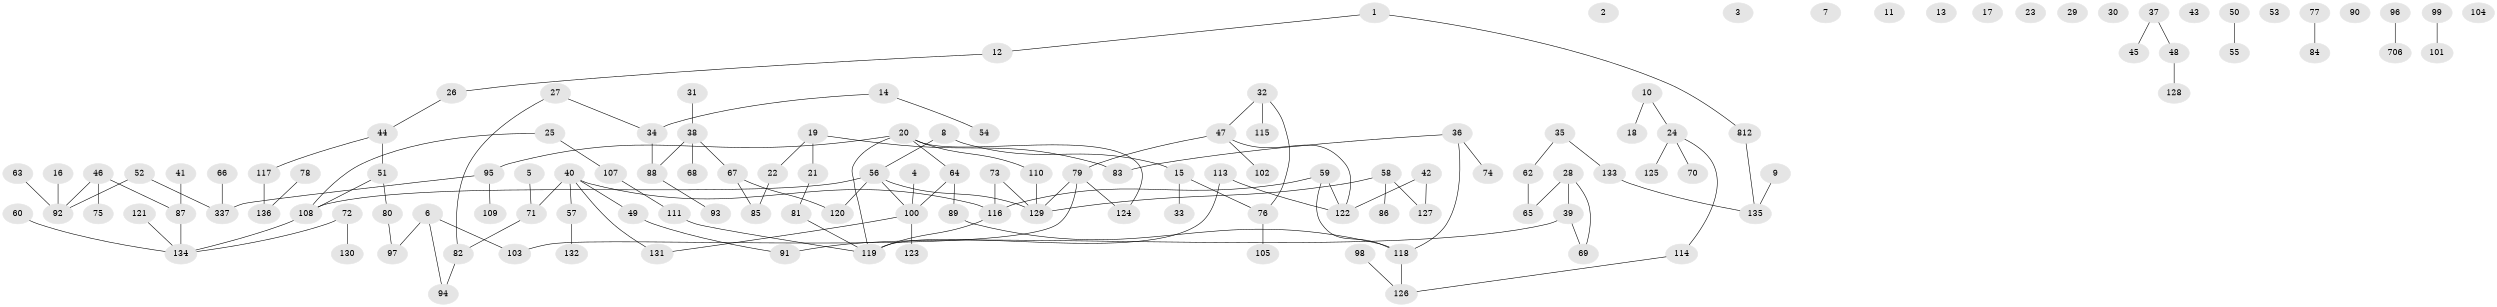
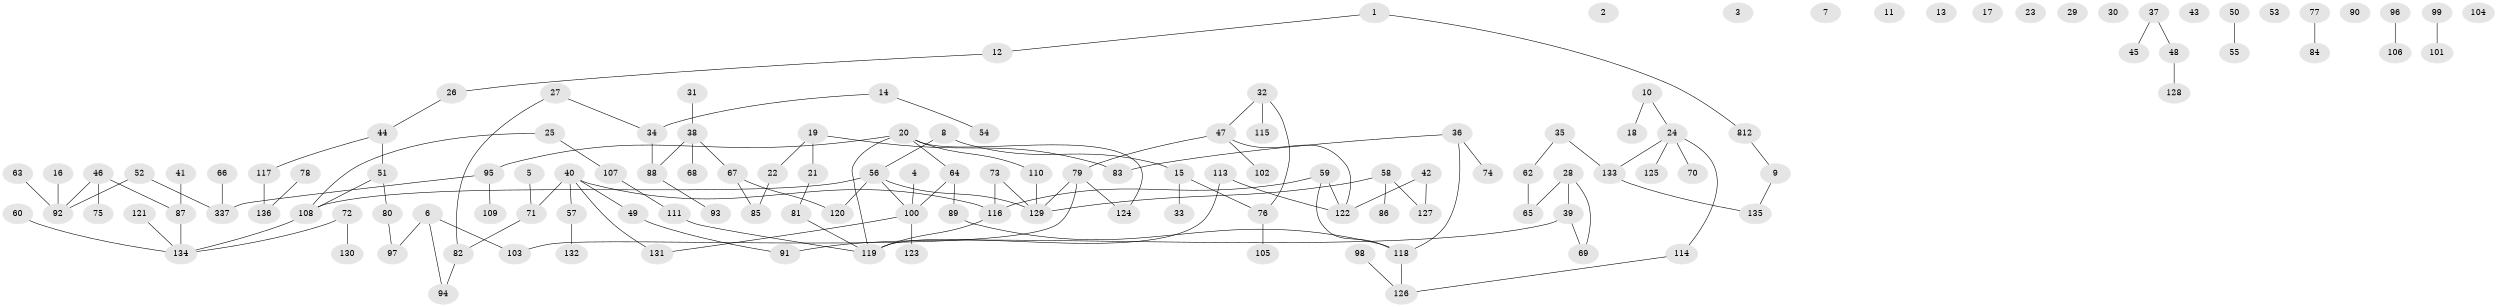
(2395, 53) -> (2395, 53)
none -> (1641, 153)
(1750, 174) -> (1760, 154)
